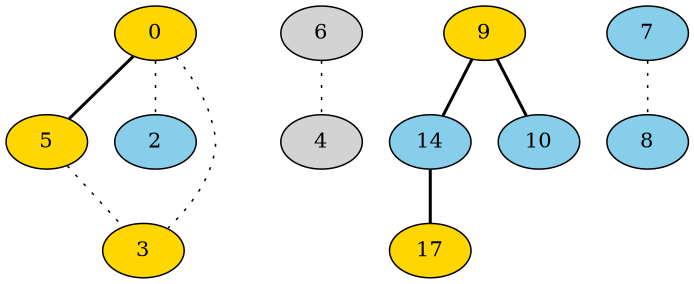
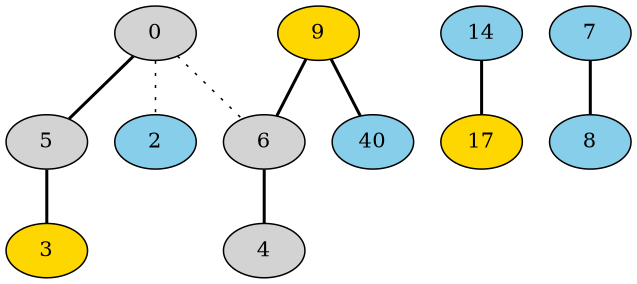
(156, 33) -> (156, 33)
(322, 88) -> (264, 196)
(457, 88) -> (291, 88)
(648, 88) -> (590, 88)
(47, 142) -> (47, 142)
(539, 142) -> (373, 142)
(215, 145) -> (210, 87)
(95, 196) -> (47, 196)
